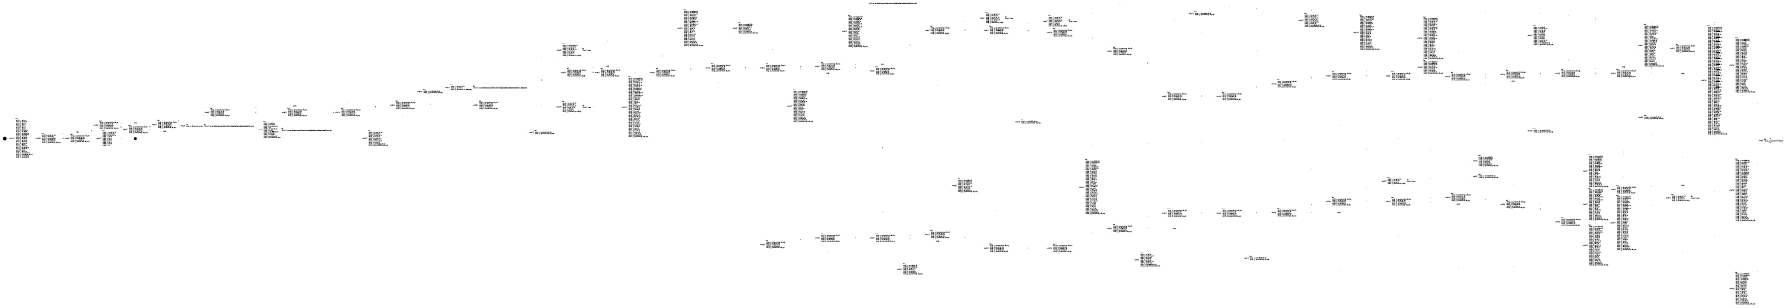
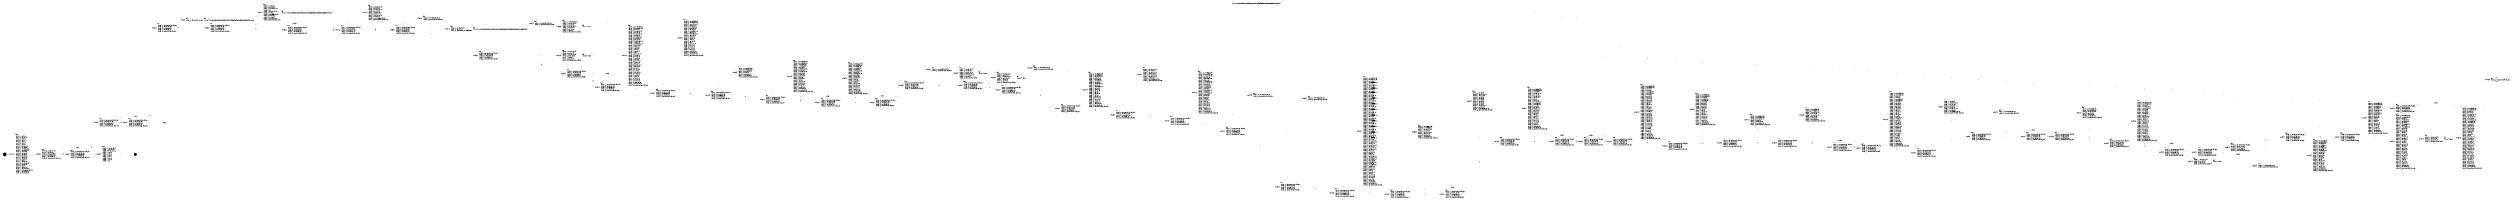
none -> (1620, 142)
